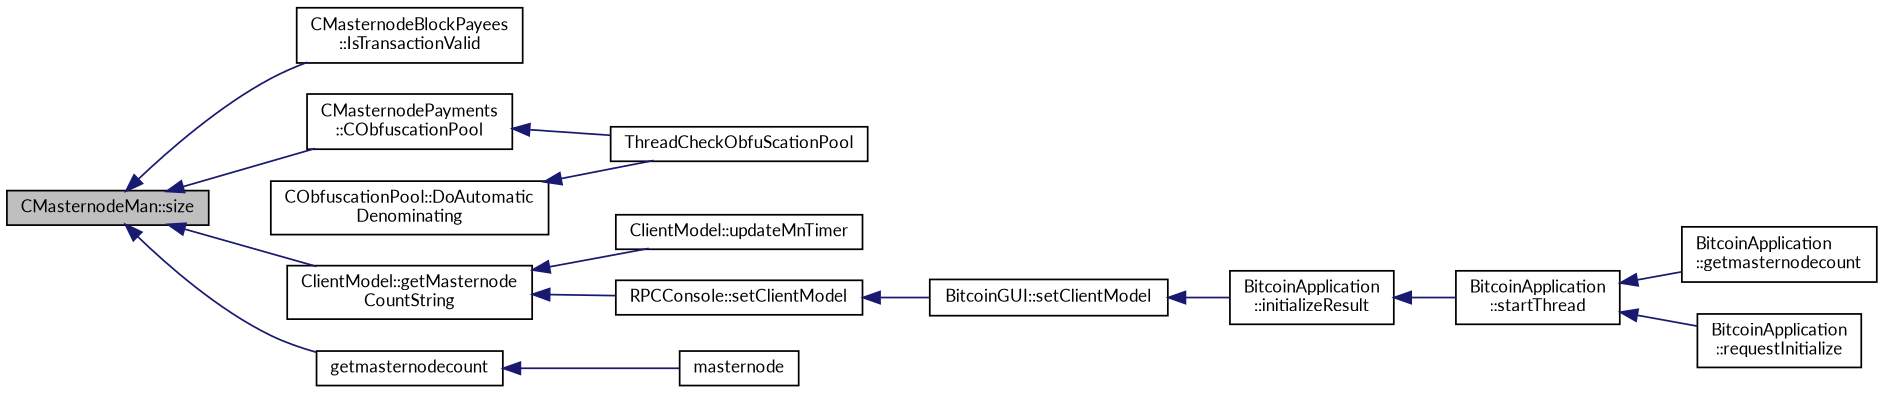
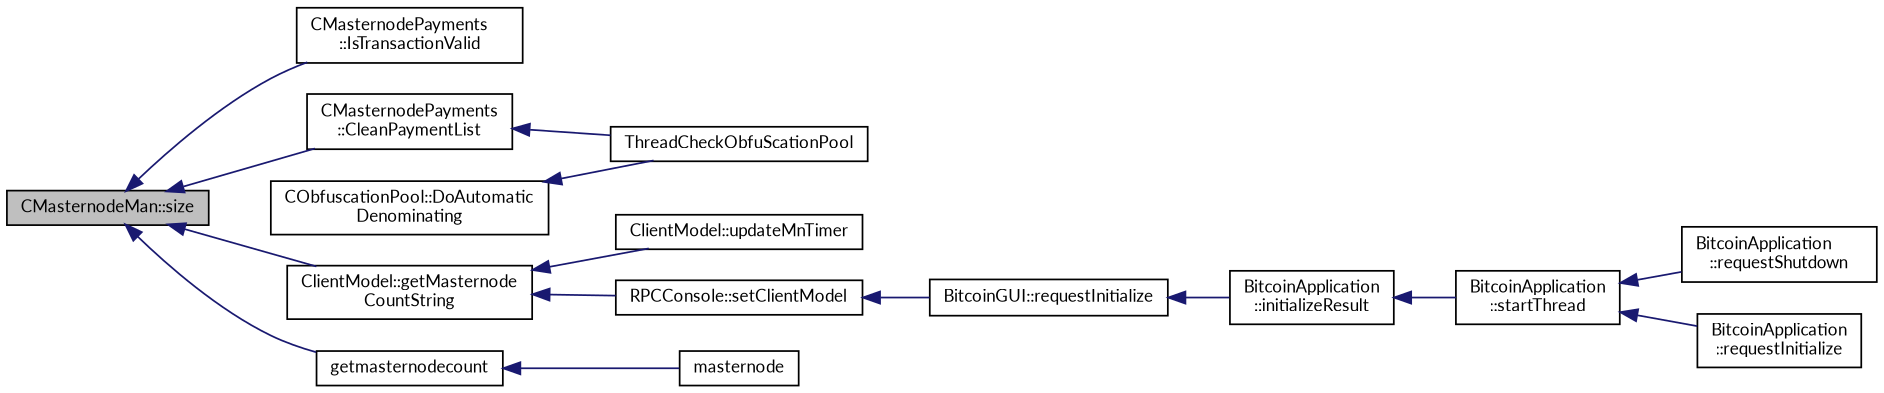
(410, 35) -> (410, 35)
(410, 122) -> (410, 122)
(1779, 254) -> (1779, 254)
(1049, 298) -> (1049, 298)
